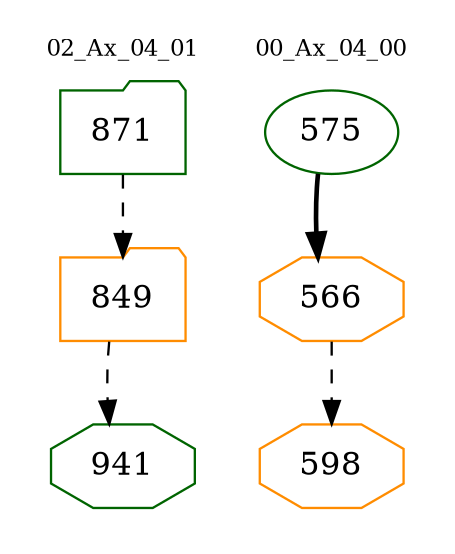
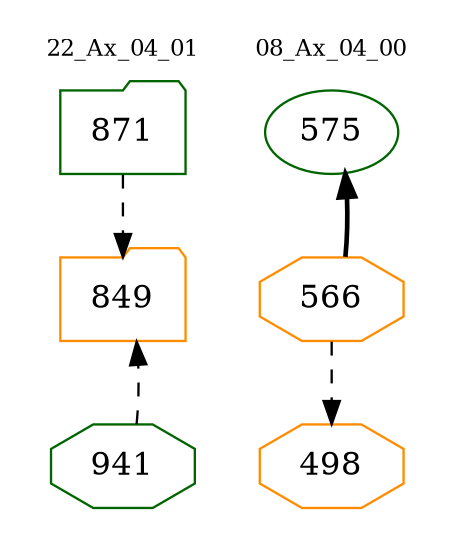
(123, 50) -> (123, 50)
(332, 50) -> (332, 50)
(316, 204) -> (347, 227)
(107, 371) -> (138, 395)
(332, 466) -> (332, 466)
